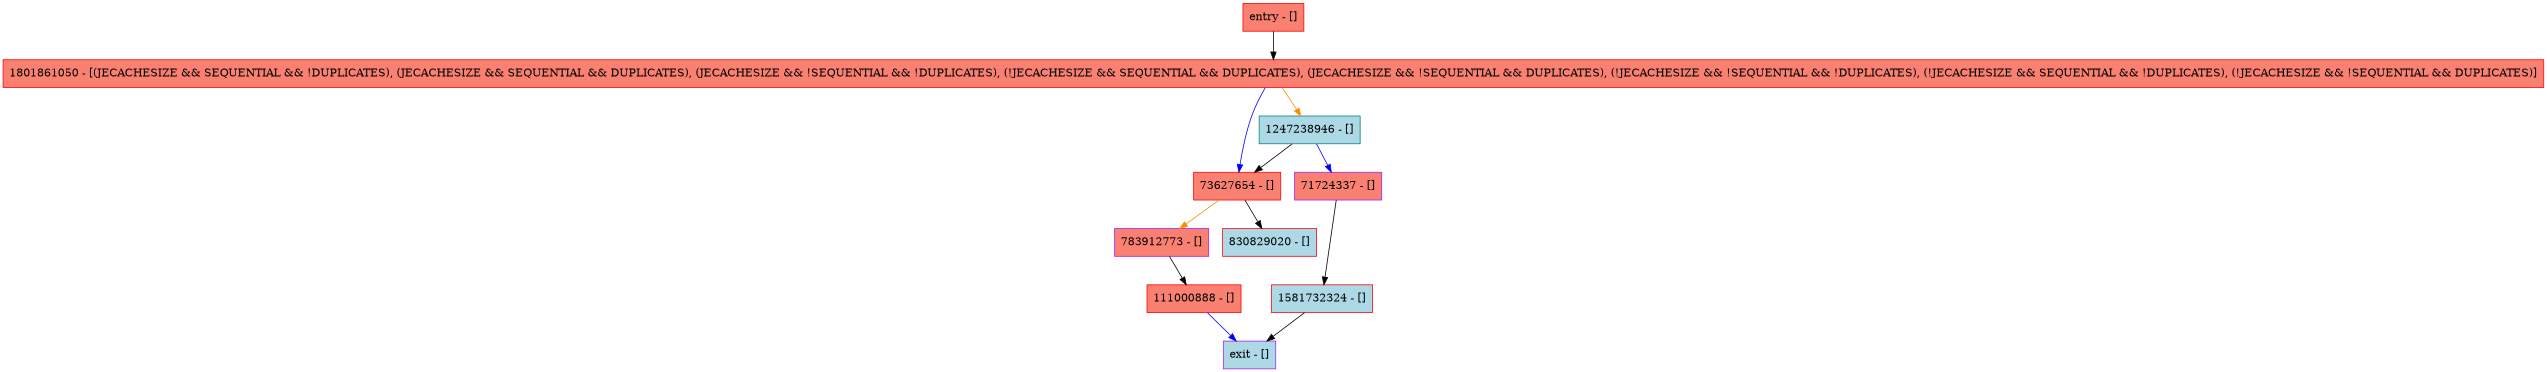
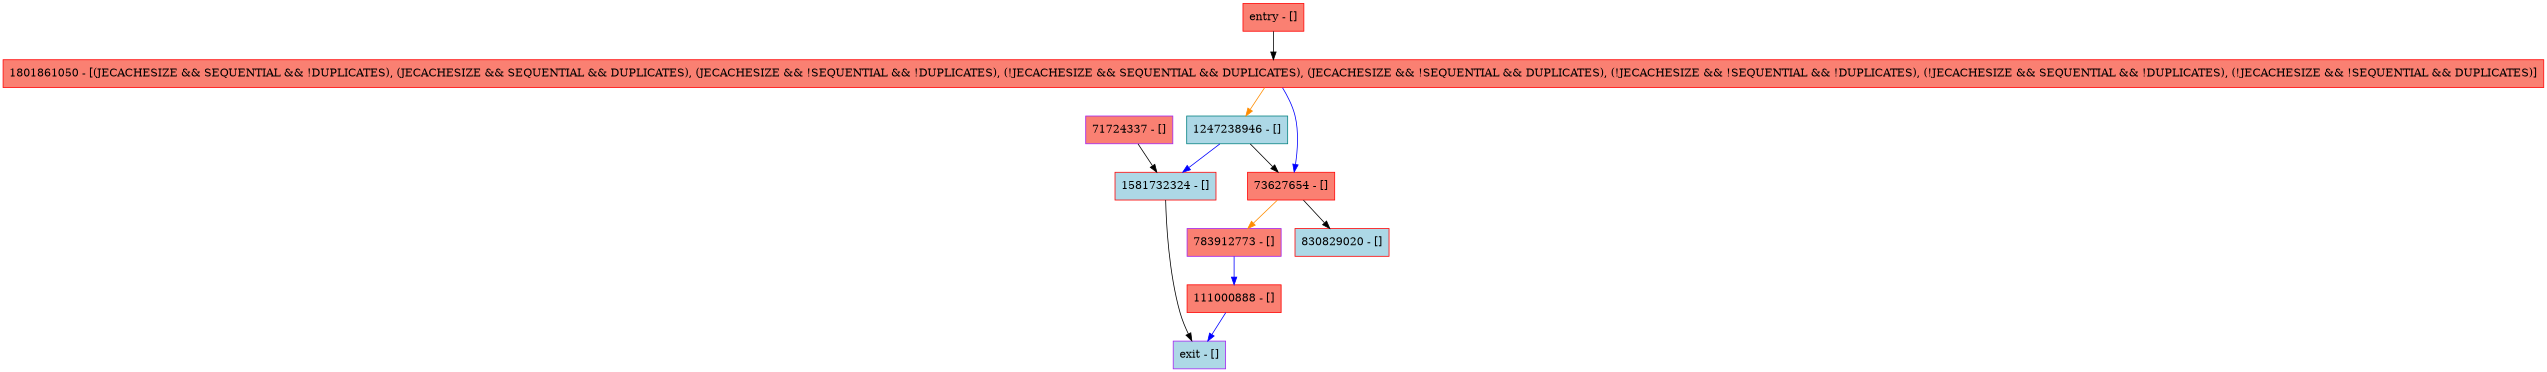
(1322, 155) -> (1204, 156)
(1176, 267) -> (1234, 267)
